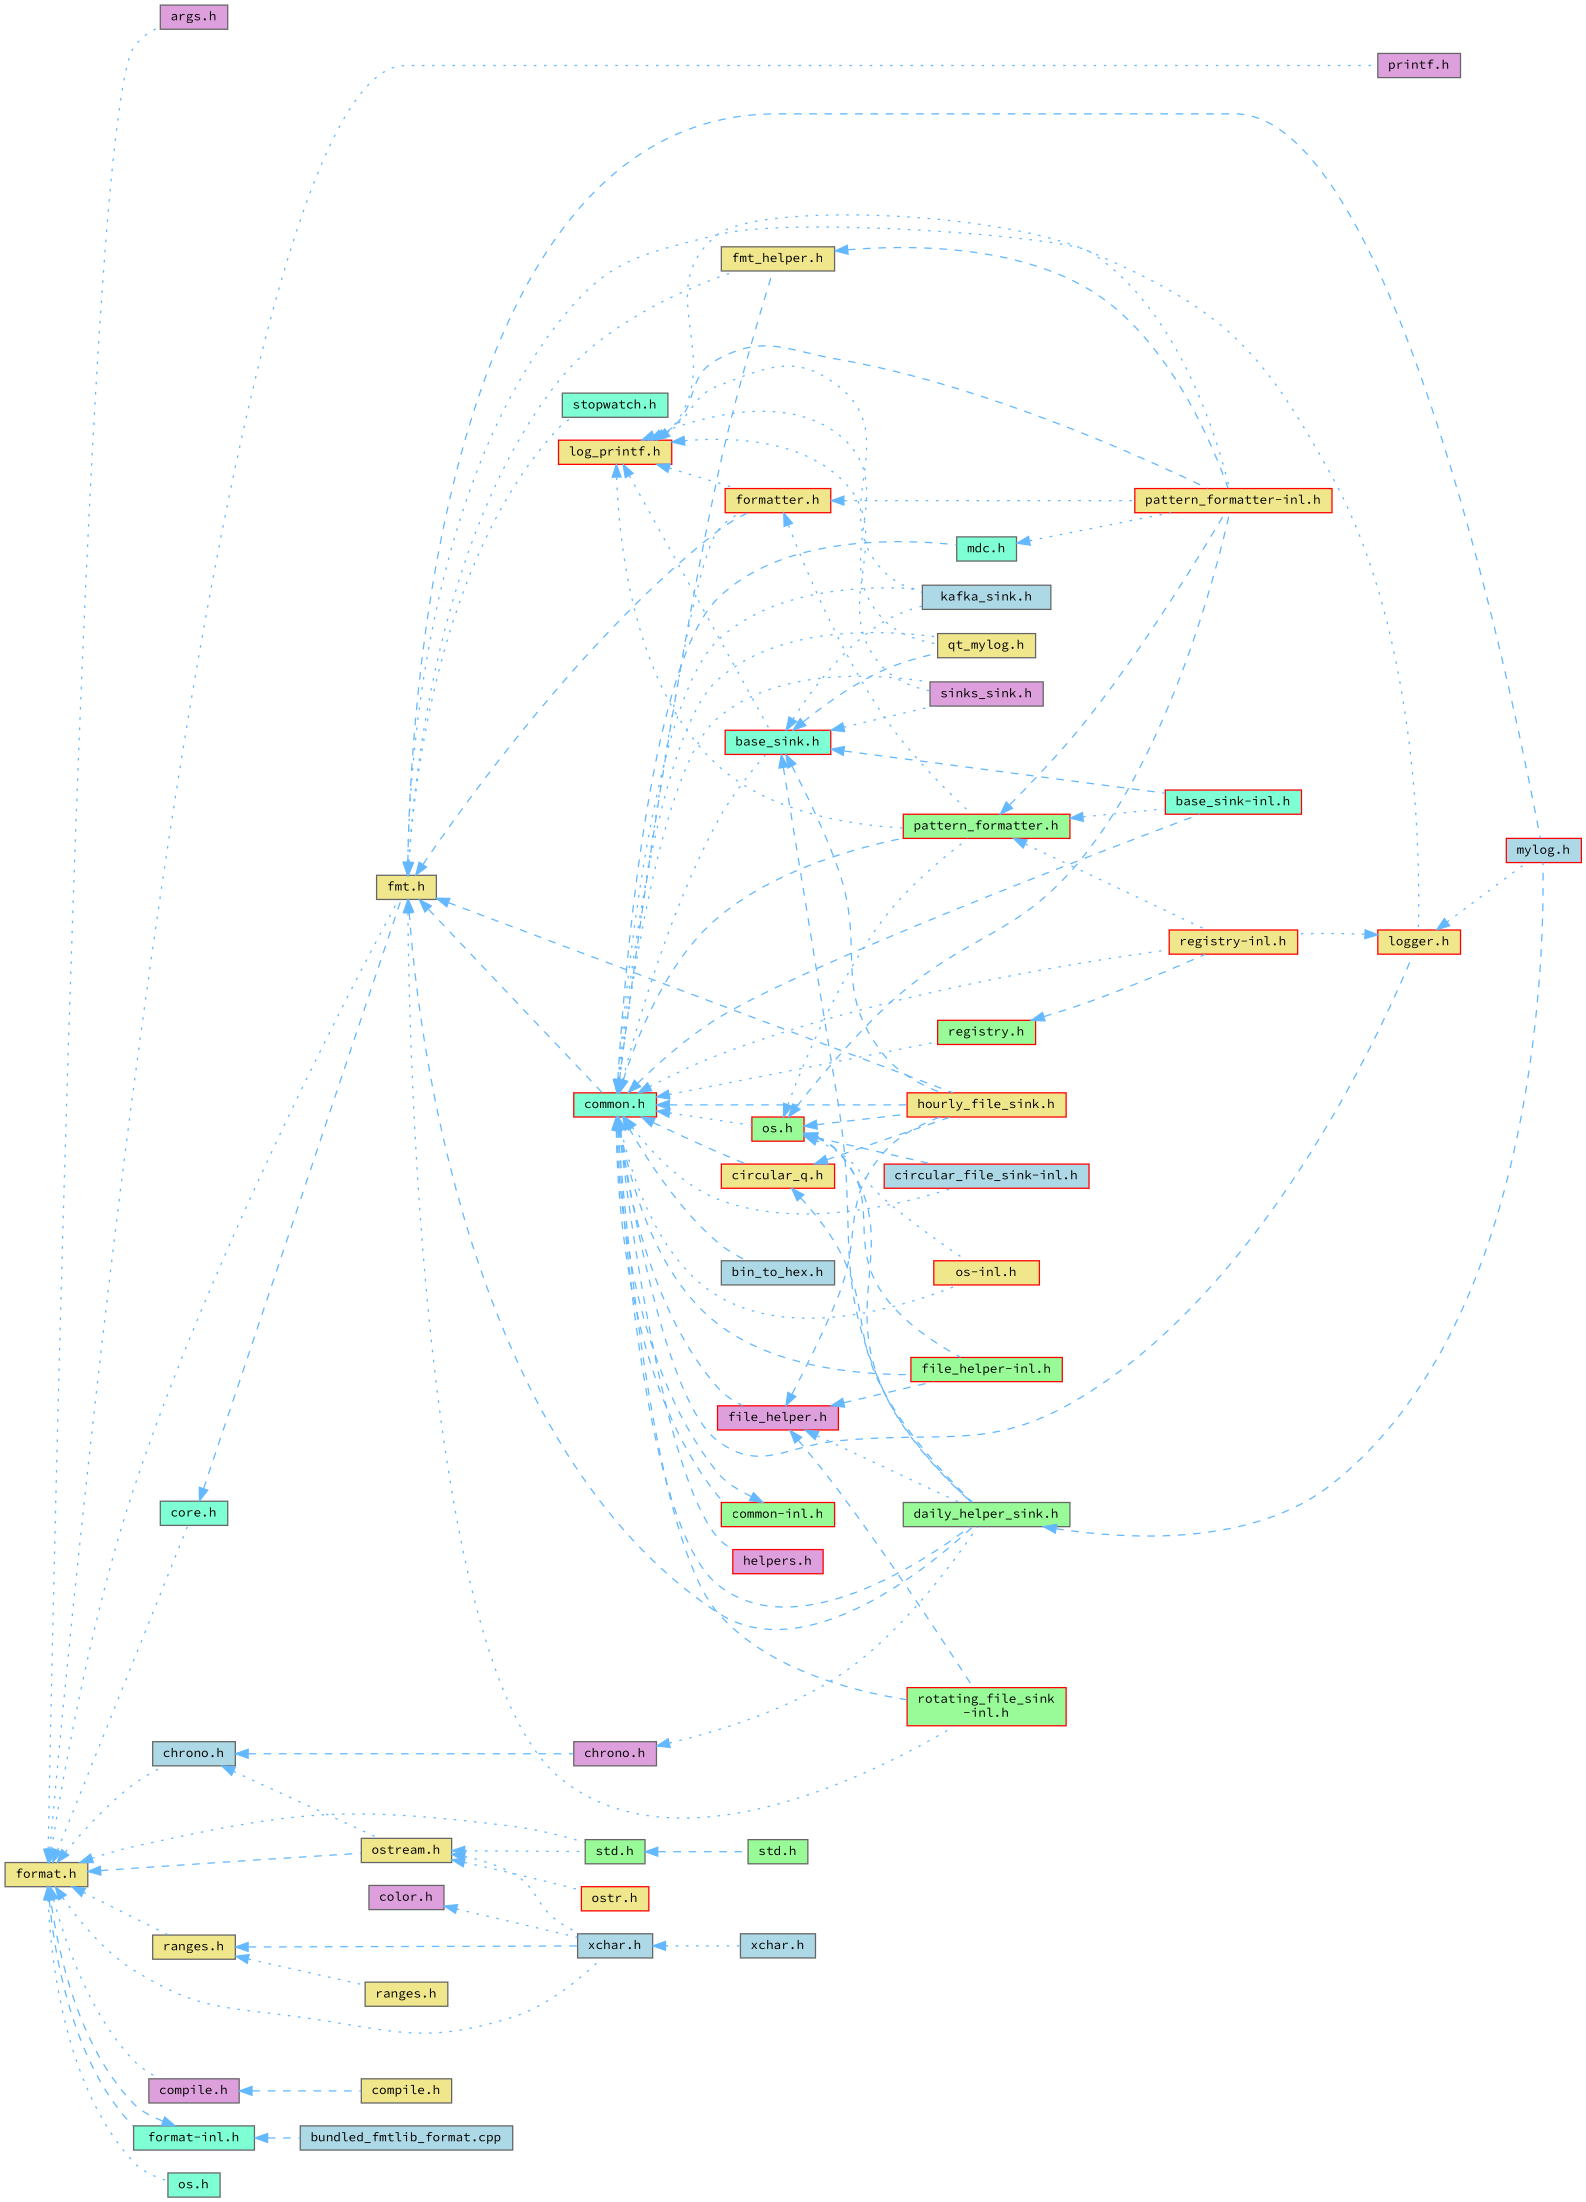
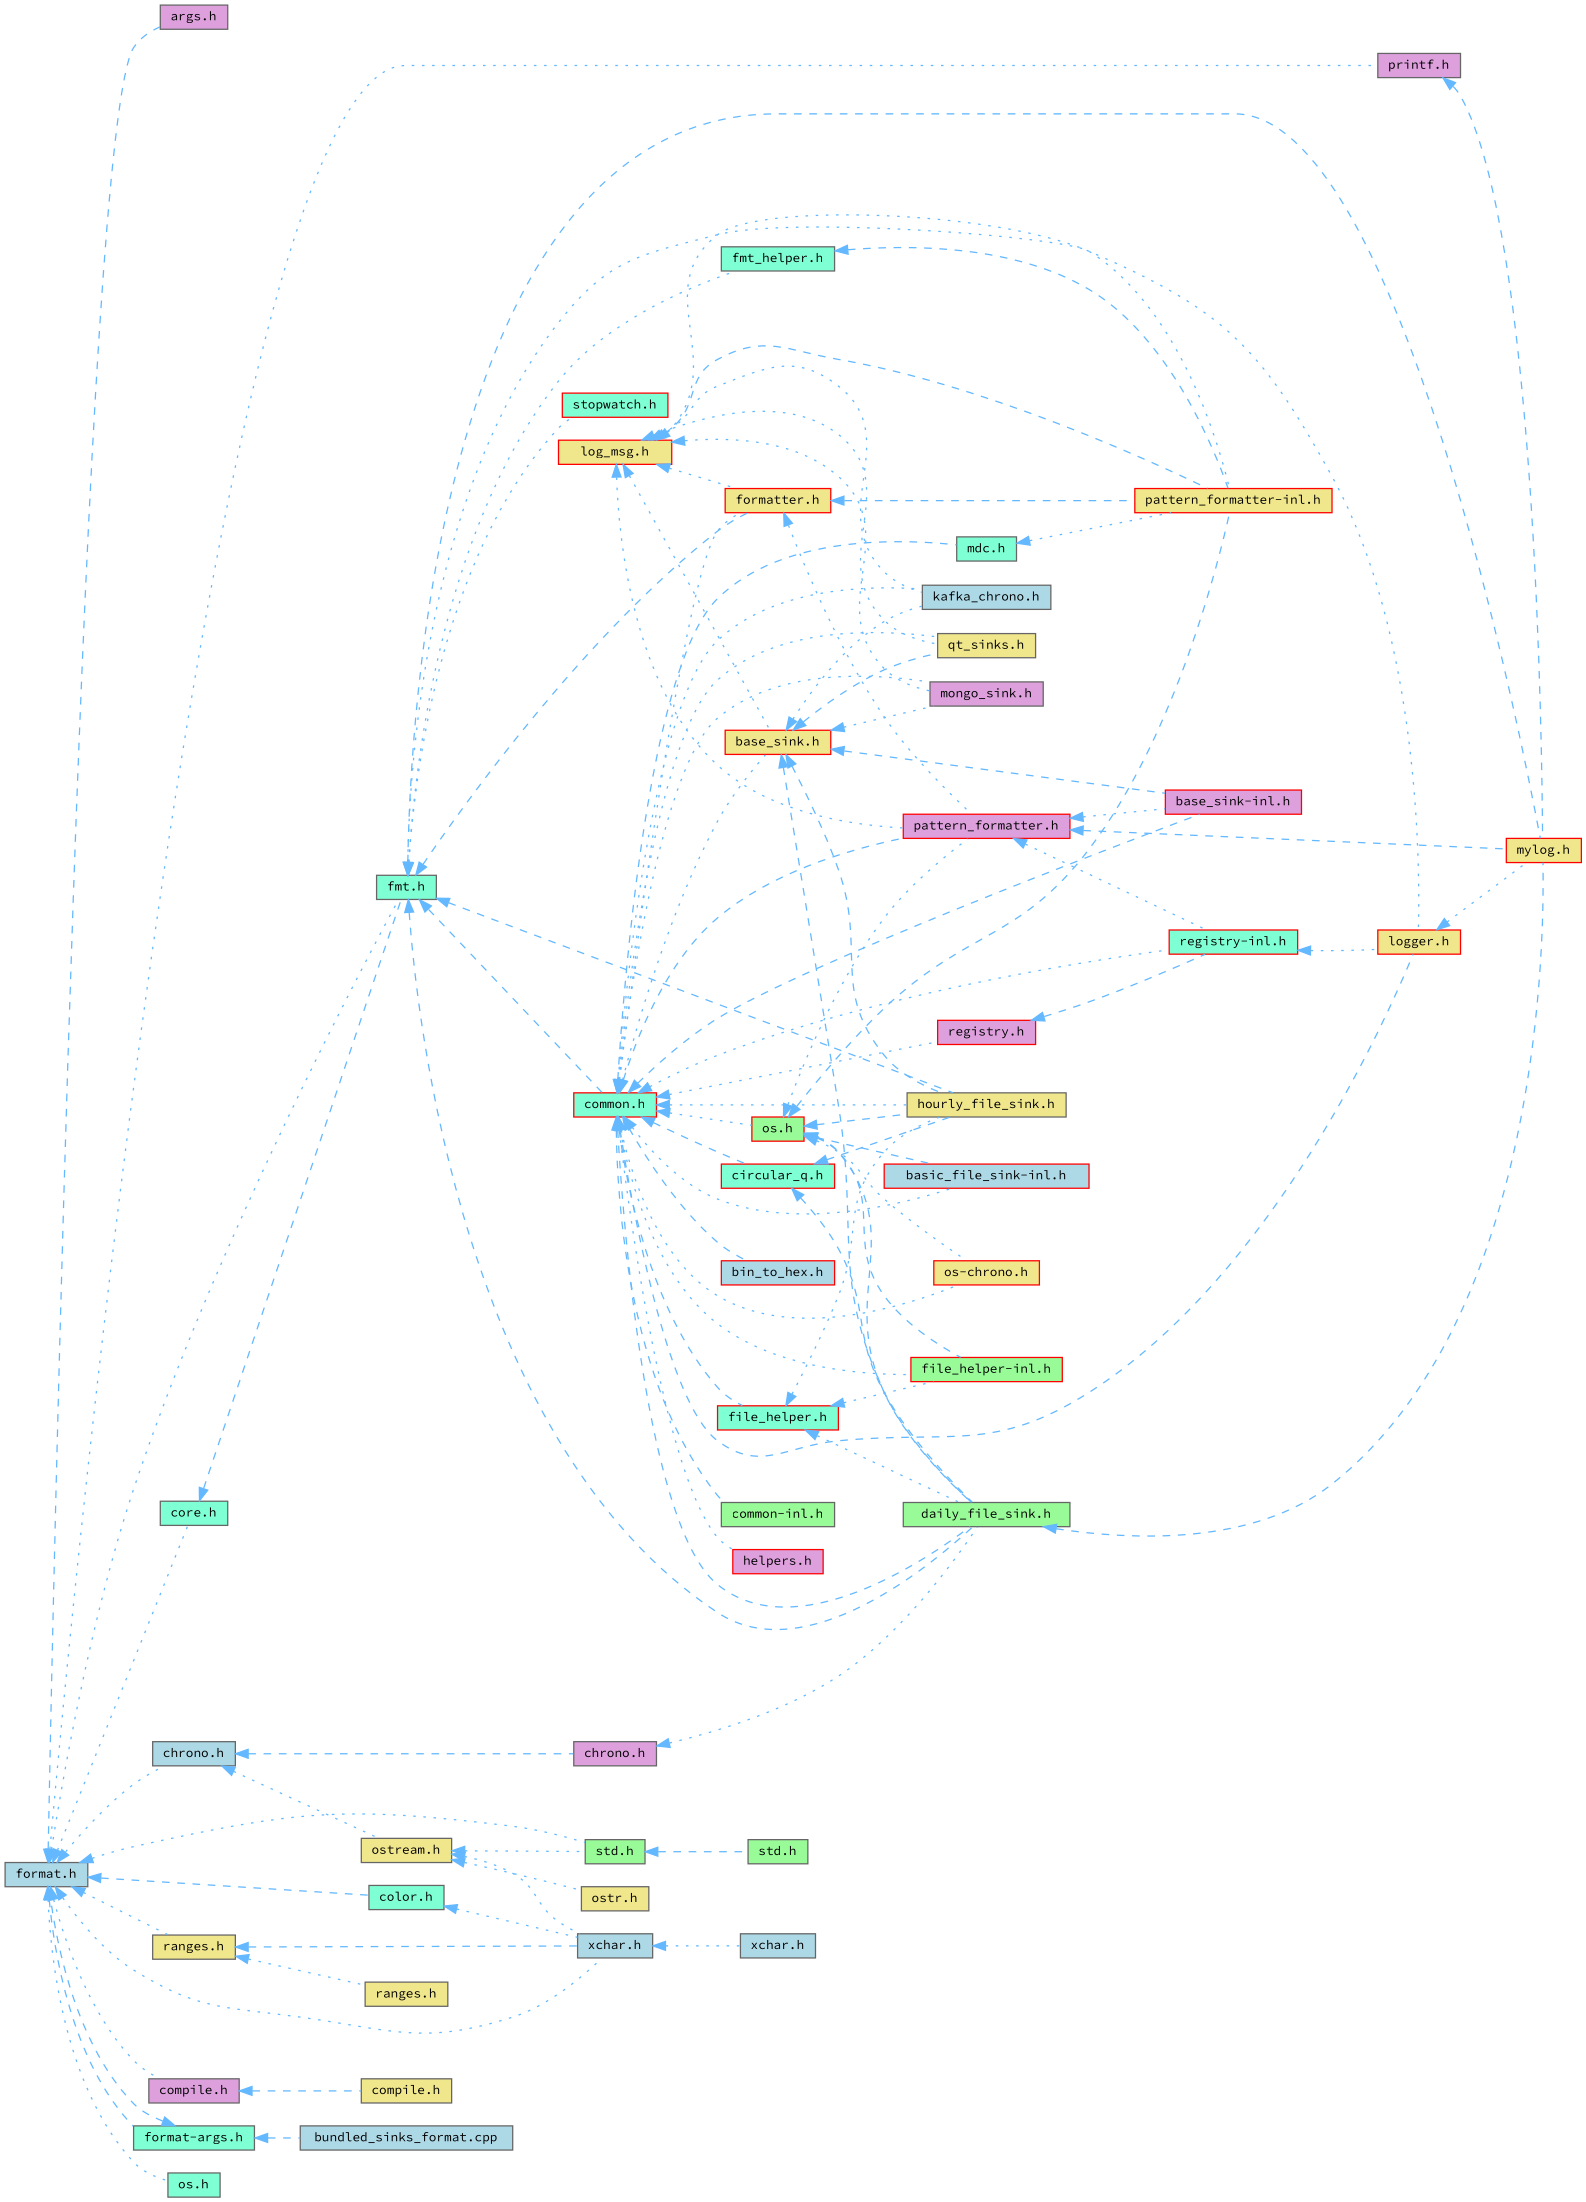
(778, 259) -> (778, 259)
(615, 405) -> (615, 405)
(615, 452) -> (615, 452)
none -> (1527, 457)
(989, 501) -> (989, 501)
(707, 530) -> none
(987, 597) -> (987, 597)
(987, 646) -> (987, 646)
(1127, 666) -> (1295, 840)
(987, 694) -> (987, 694)
(778, 742) -> (778, 742)
(1233, 802) -> (1233, 802)
(987, 826) -> (987, 826)
(1544, 850) -> (1544, 850)
(406, 887) -> (406, 887)
(72, 930) -> (72, 930)
(1331, 934) -> (1344, 951)
(1233, 942) -> (1233, 942)
(987, 1032) -> (987, 1032)
(776, 1105) -> (776, 1105)
(987, 1105) -> (987, 1105)
(778, 1176) -> (778, 1176)
(987, 1176) -> (987, 1176)
(778, 1273) -> (778, 1273)
(987, 1273) -> (987, 1273)
(843, 1282) -> (843, 1282)
(711, 1317) -> (711, 1317)
(893, 1391) -> (893, 1391)
(675, 1401) -> none
(778, 1418) -> (778, 1418)
(680, 1455) -> (651, 1337)
(778, 1515) -> (778, 1515)
(987, 1515) -> (987, 1515)
(987, 1707) -> none
(231, 1862) -> (235, 1887)
(46, 1875) -> (46, 1875)
(406, 1898) -> (406, 1898)
(615, 1899) -> (615, 1899)
(194, 2138) -> (194, 2138)
(406, 2138) -> (406, 2138)
